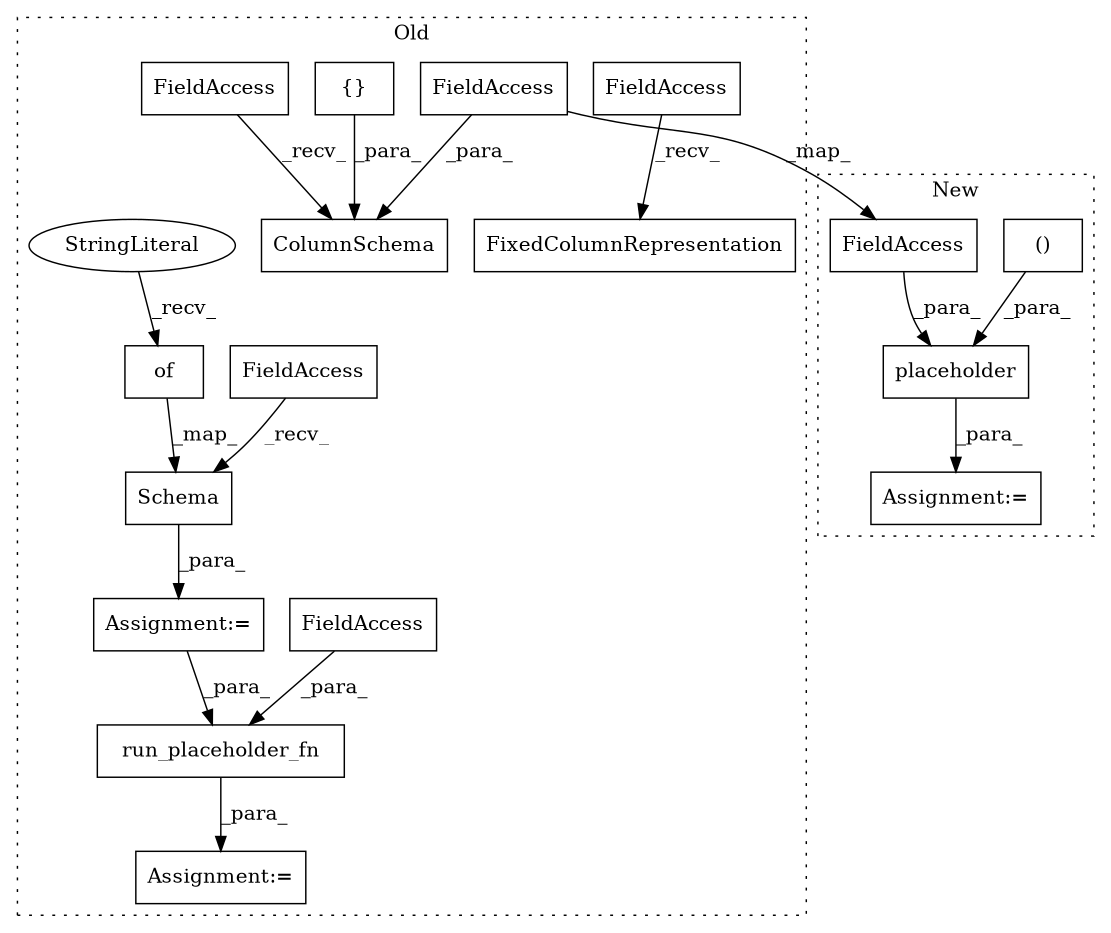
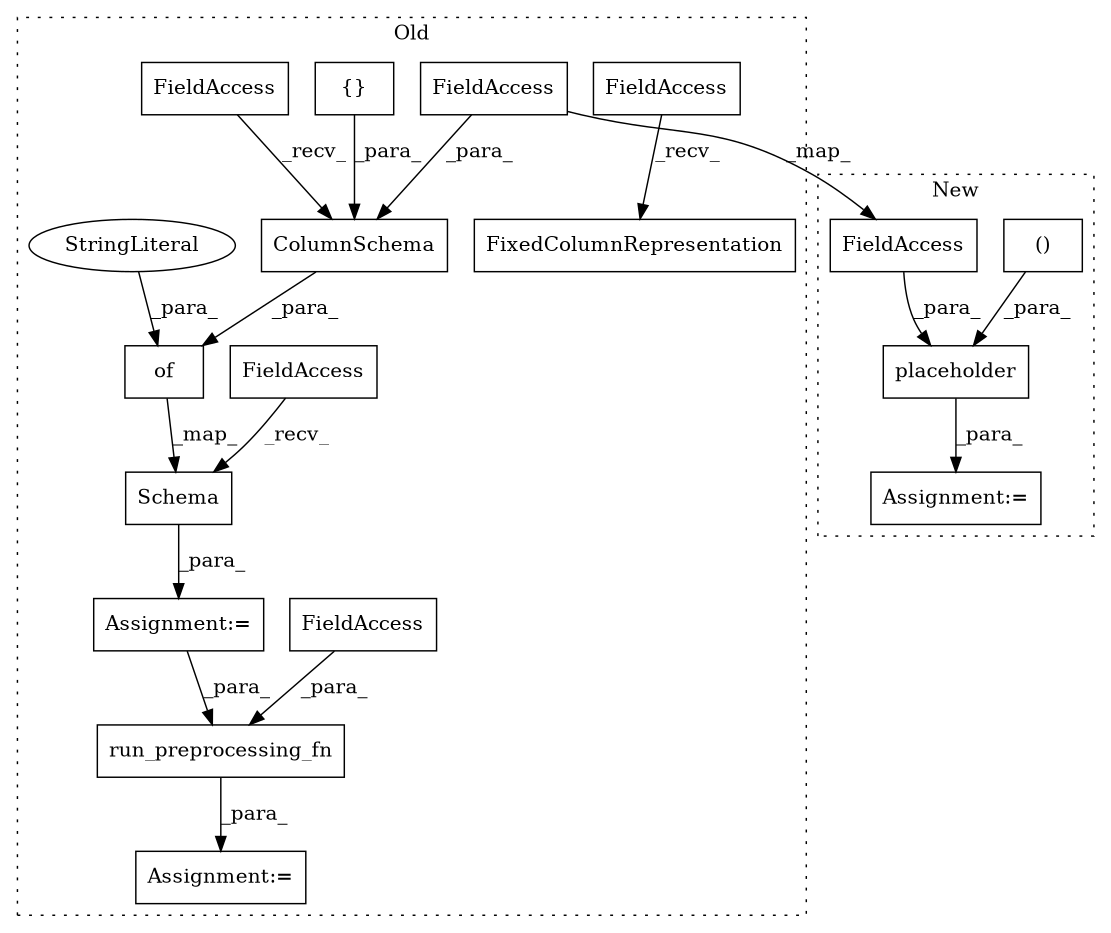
none -> (266, 305)
(185, 309) -> (185, 309)
(221, 751) -> (221, 751)
